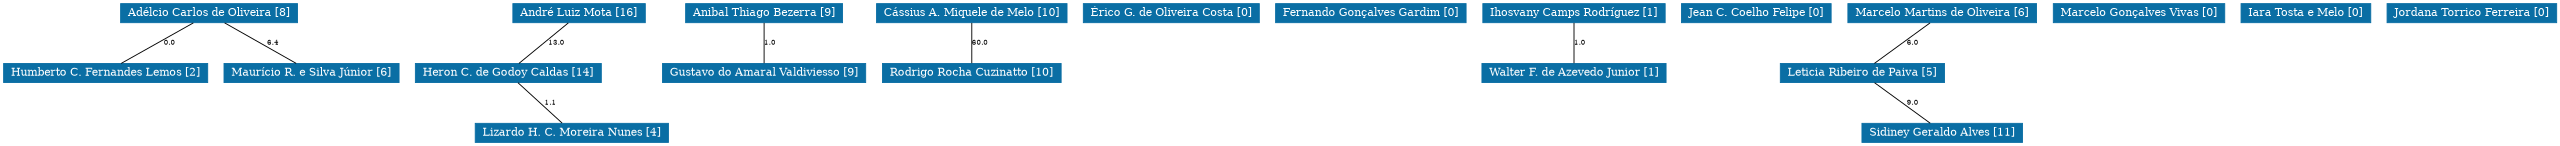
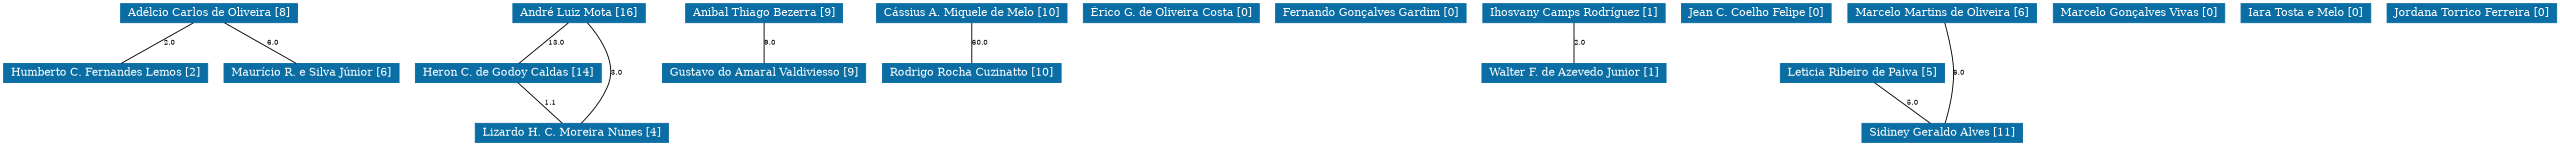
(170, 43) -> (170, 43)
(273, 43) -> (273, 43)
(770, 43) -> (770, 43)
(1580, 43) -> (1580, 43)
(1902, 43) -> (1954, 73)
none -> (611, 74)
(1913, 103) -> (1913, 103)
